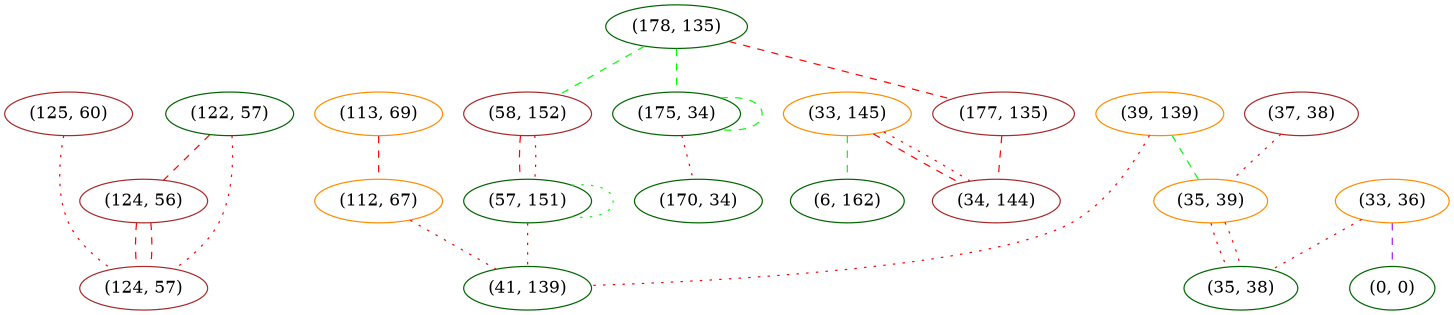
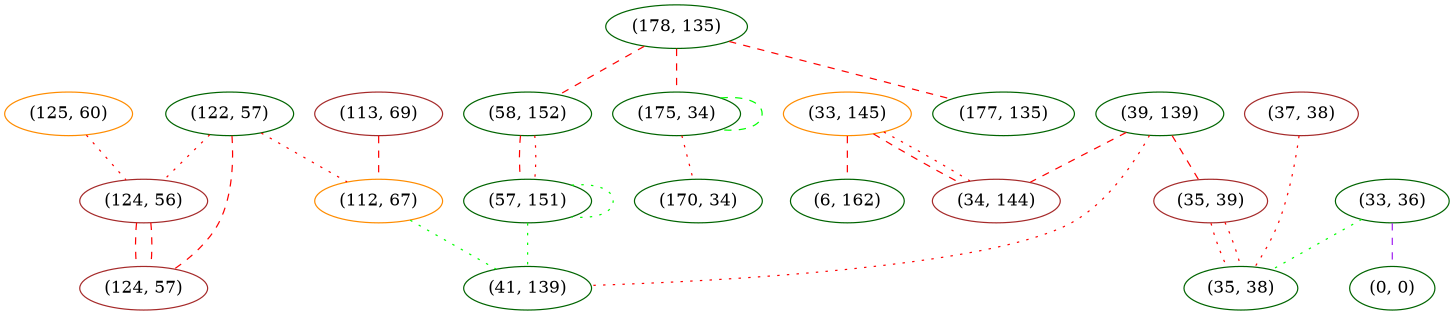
(602, 70) -> (602, 70)
(677, 70) -> (677, 70)
(69, 114) -> (69, 114)
(379, 114) -> (379, 114)
(528, 114) -> (528, 114)
(1004, 114) -> (1004, 114)
(1160, 114) -> (1160, 114)
(187, 157) -> (187, 157)
none -> (304, 157)
(847, 158) -> (847, 158)
(1000, 158) -> (1078, 157)
(1185, 158) -> (1185, 158)
(1256, 158) -> (1285, 204)
(1211, 201) -> (1211, 201)
(1392, 201) -> (1392, 201)
(64, 211) -> (106, 158)
(224, 212) -> (224, 212)
(453, 245) -> (453, 245)
(528, 245) -> (528, 245)
(1317, 245) -> (1317, 245)
